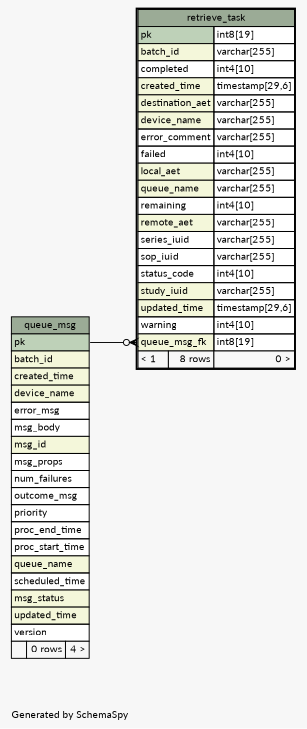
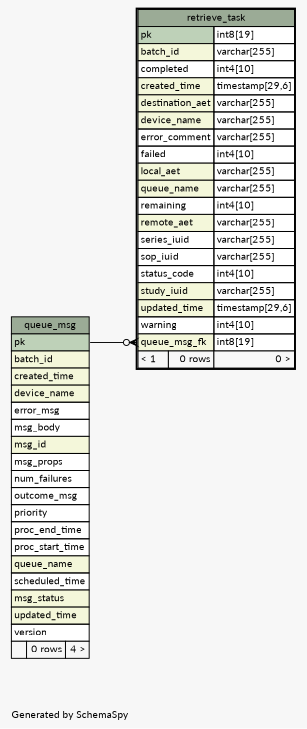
(195, 359) -> (195, 359)
